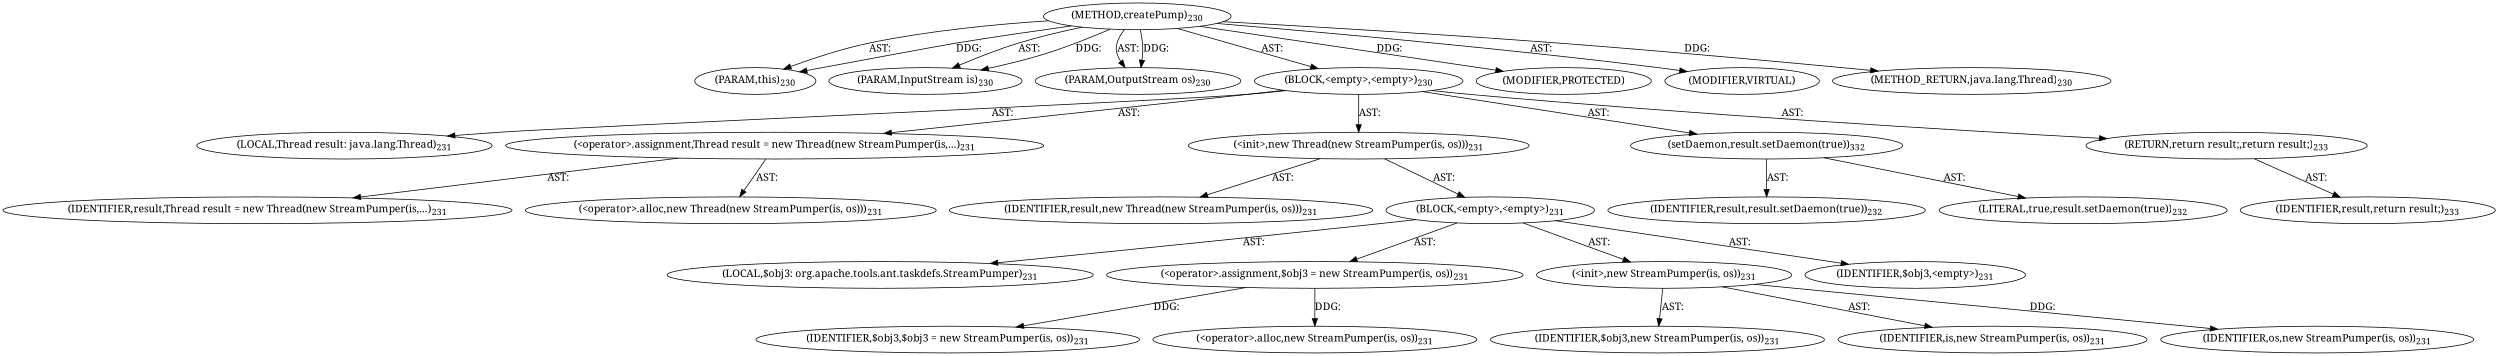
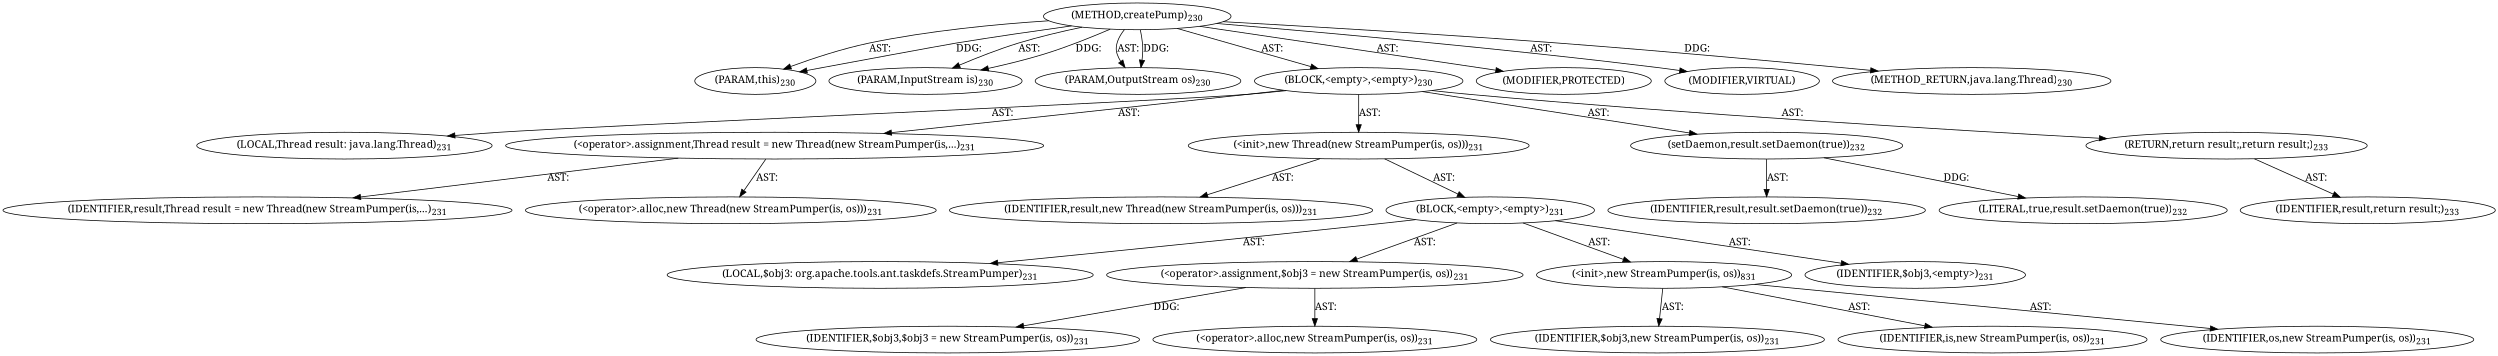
(1391, 49) -> (1389, 49)
(1858, 145) -> (1858, 145)
(1956, 178) -> (1958, 178)
(1748, 274) -> (1748, 274)
(1329, 307) -> (1327, 307)
(2044, 307) -> (2042, 307)
